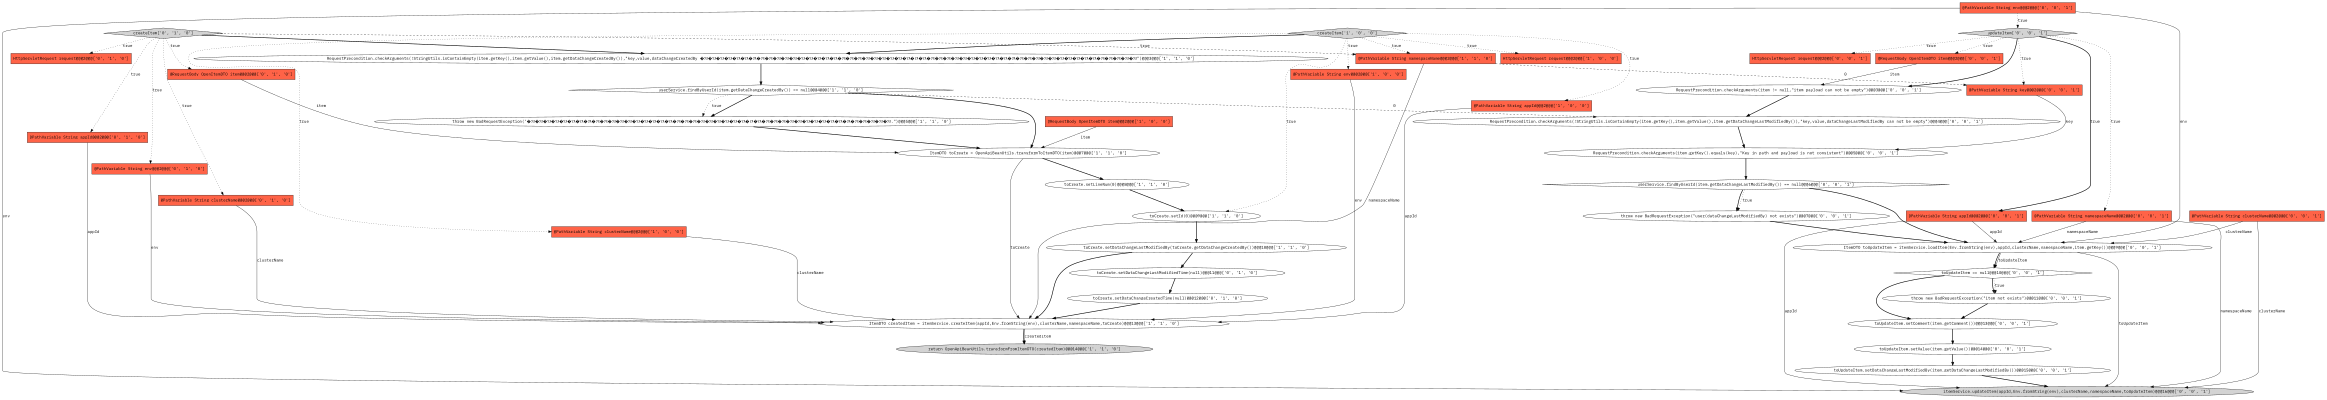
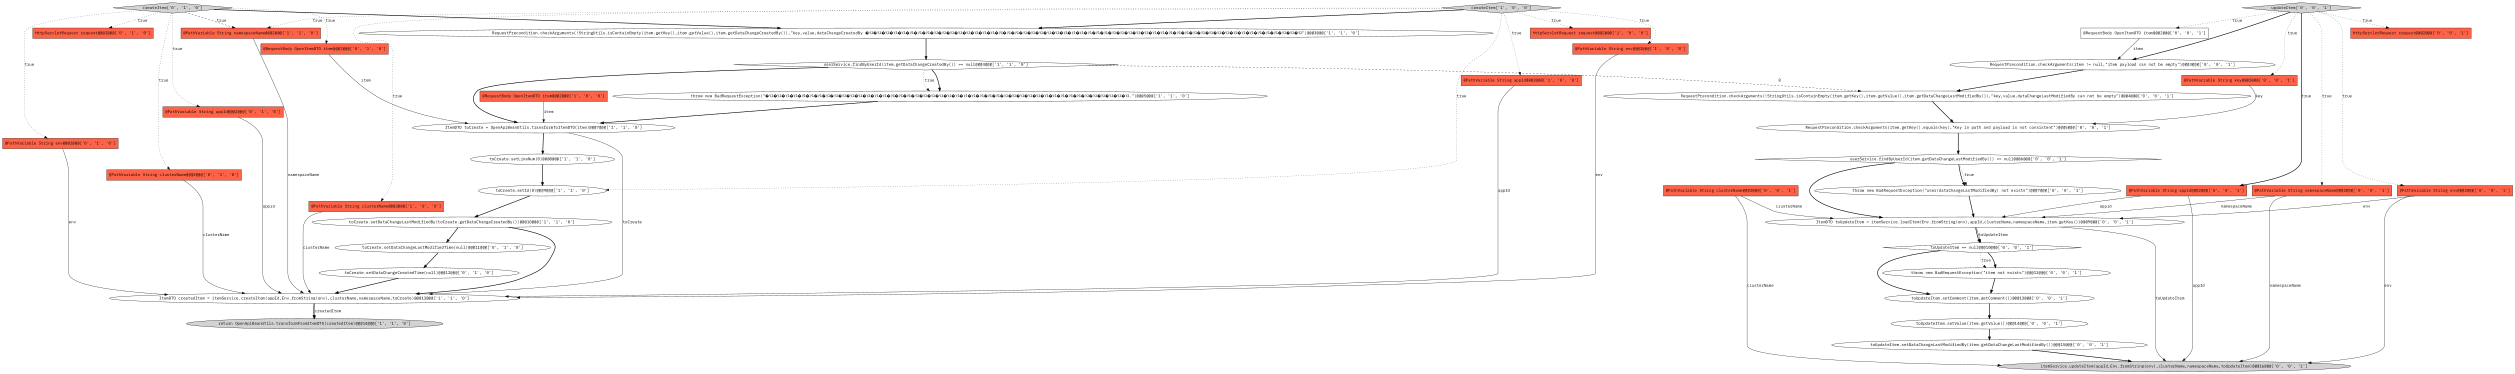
(2018, 19) -> (2342, 113)
(1939, 59) -> (2145, 33)
(1730, 75) -> none
